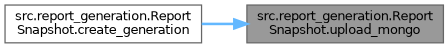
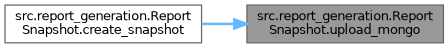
(103, 24) -> (103, 24)
